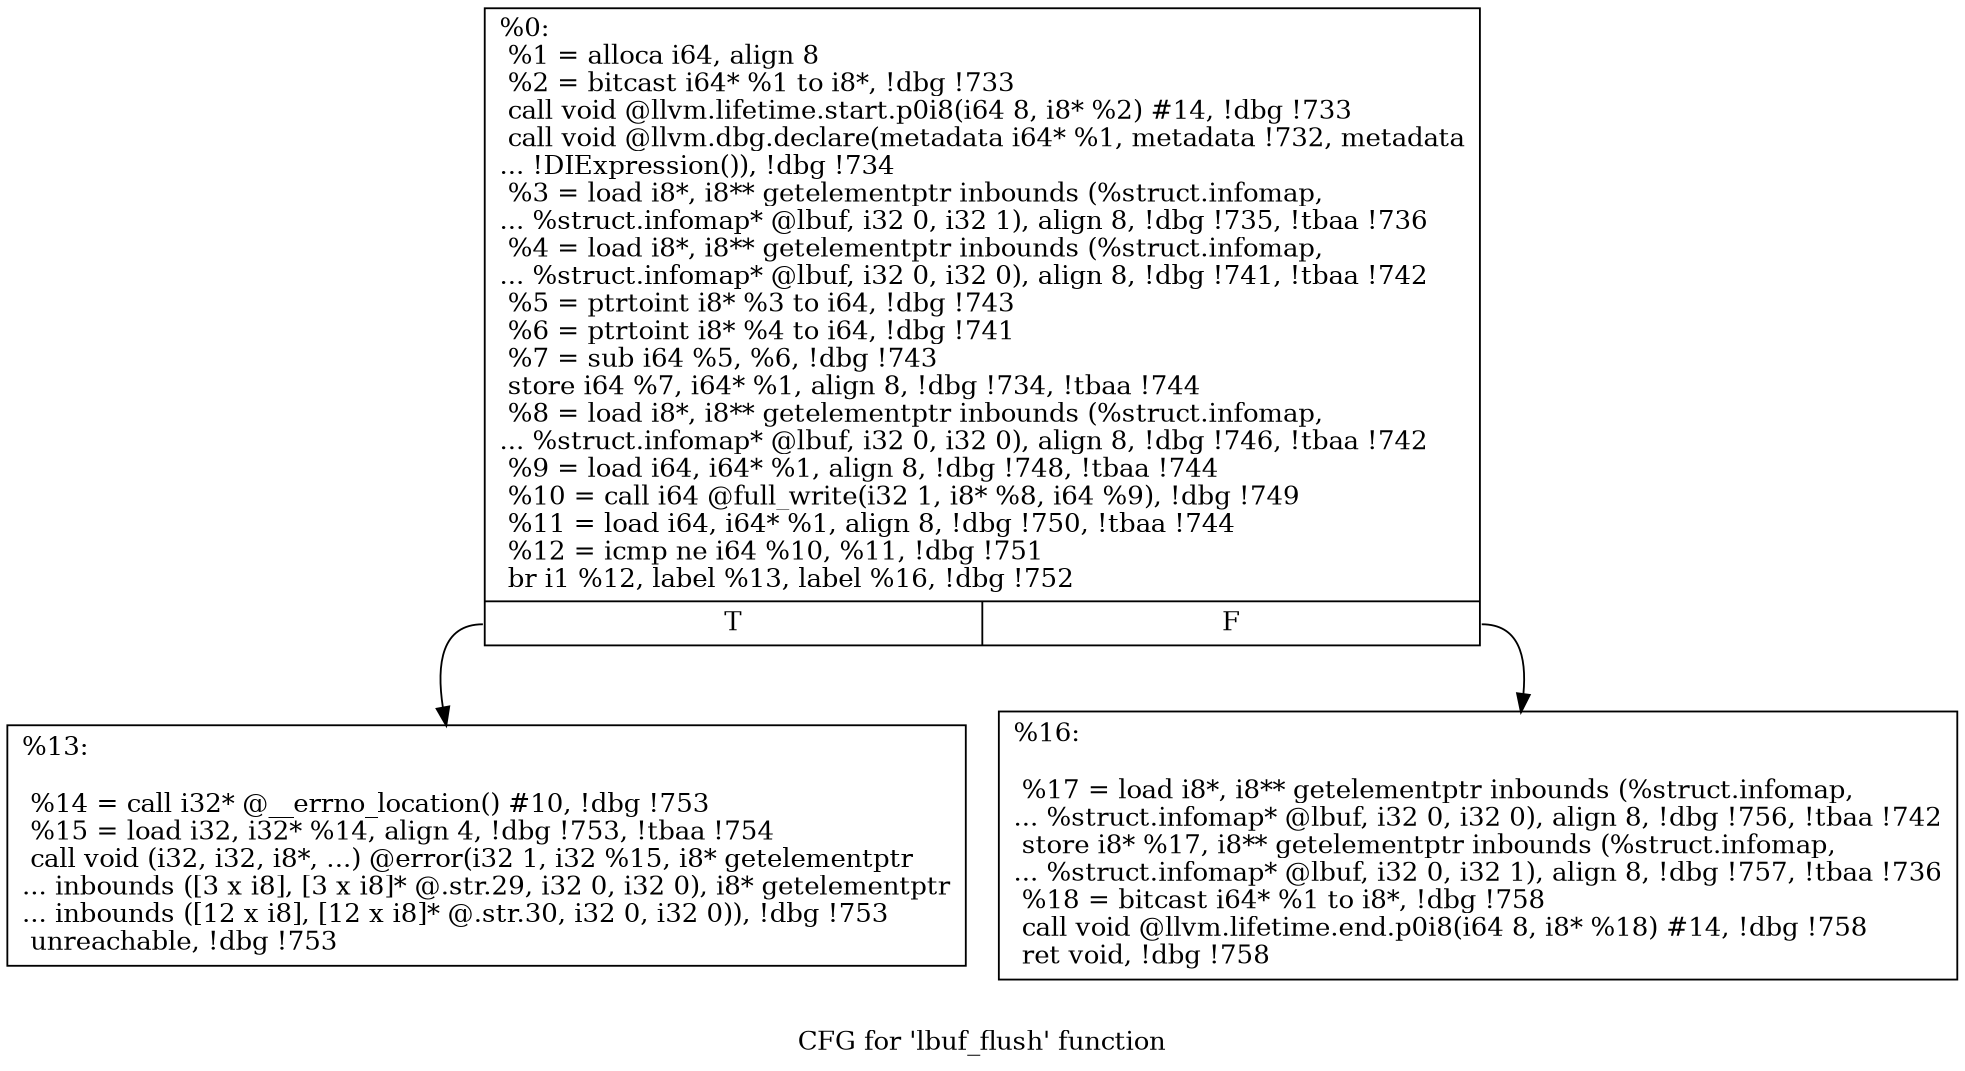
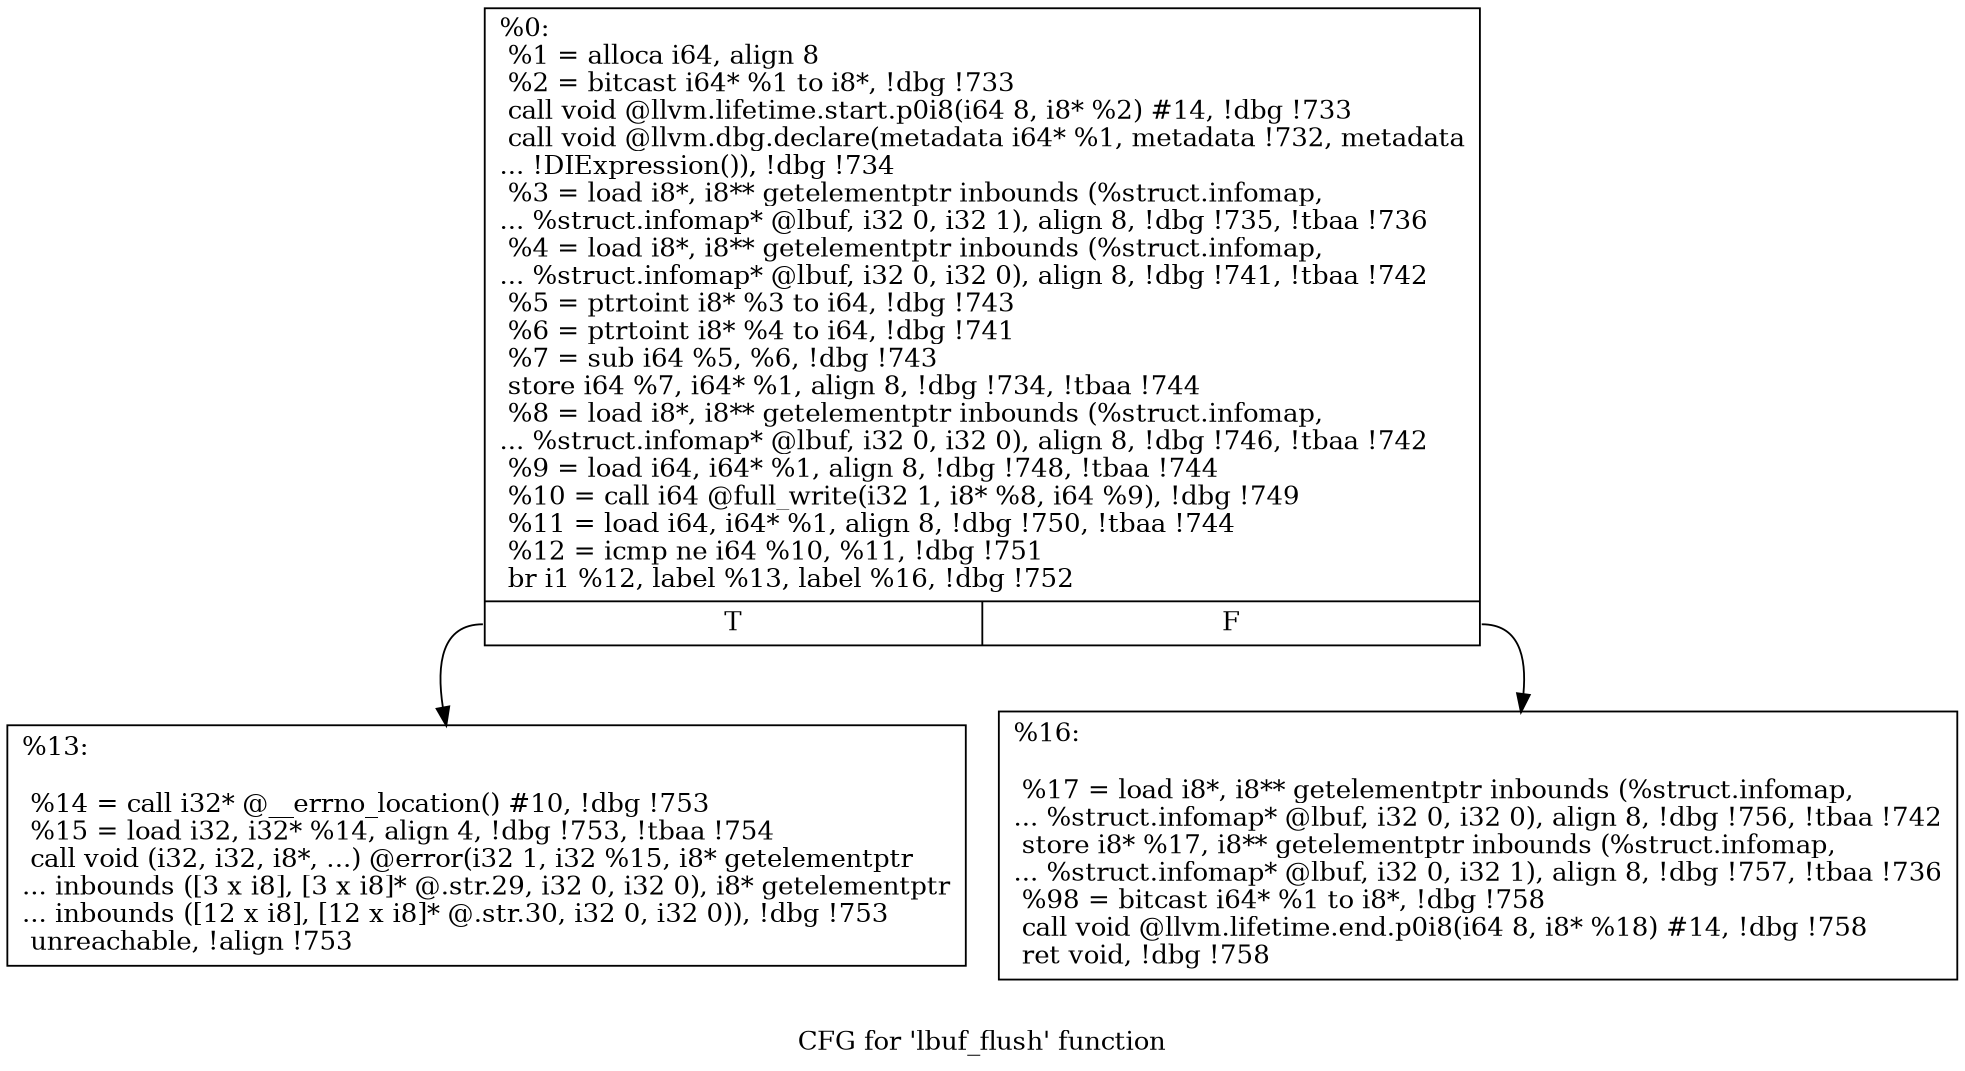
(1280, 901) -> (1280, 901)
(180, 942) -> (188, 942)
